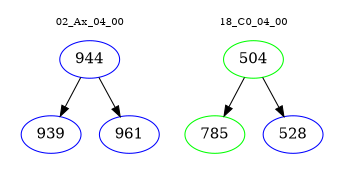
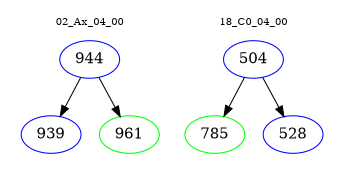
(253, 59) -> (253, 59)
(129, 135) -> (129, 135)
